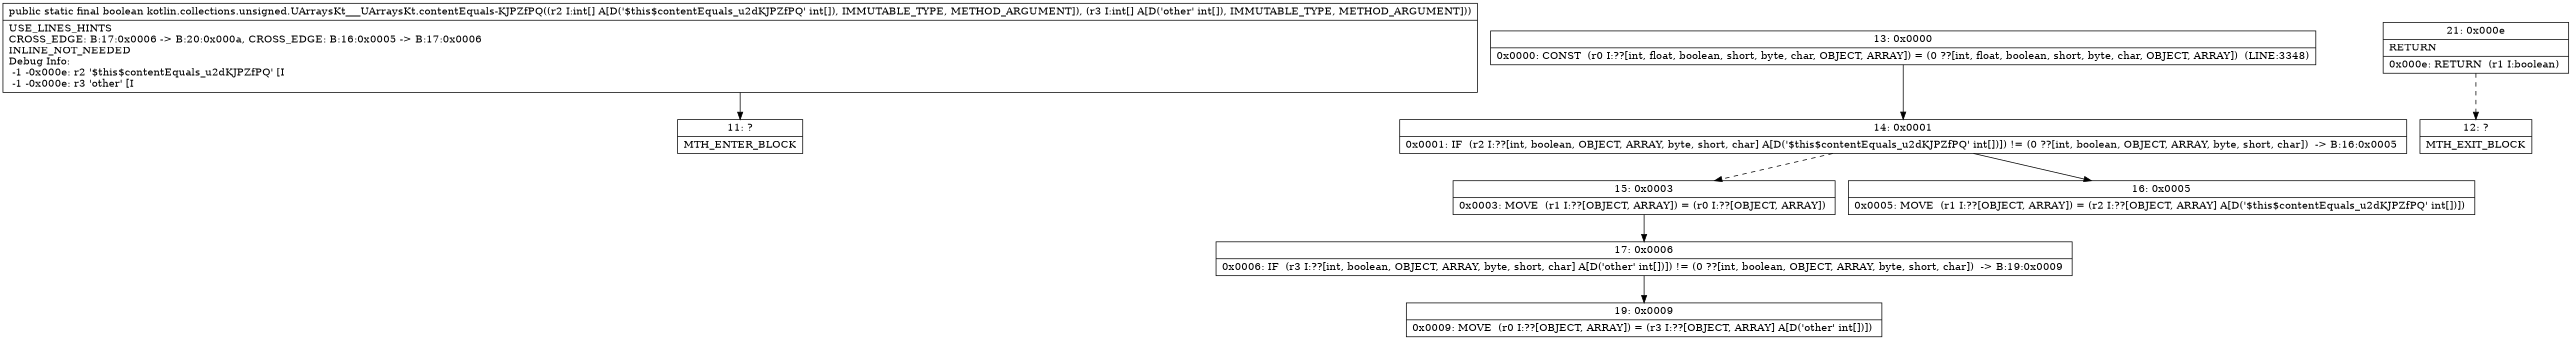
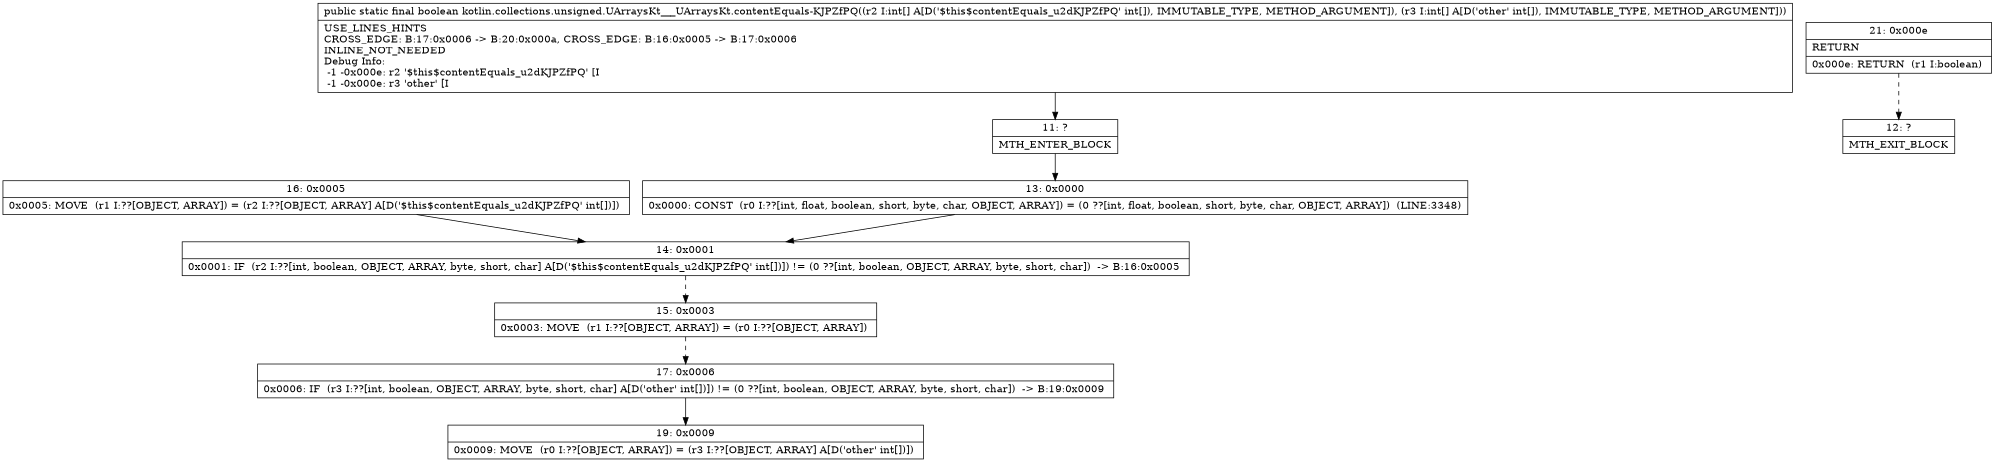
none -> (1055, 163)
(2029, 166) -> (497, 228)
(1644, 224) -> (686, 347)
